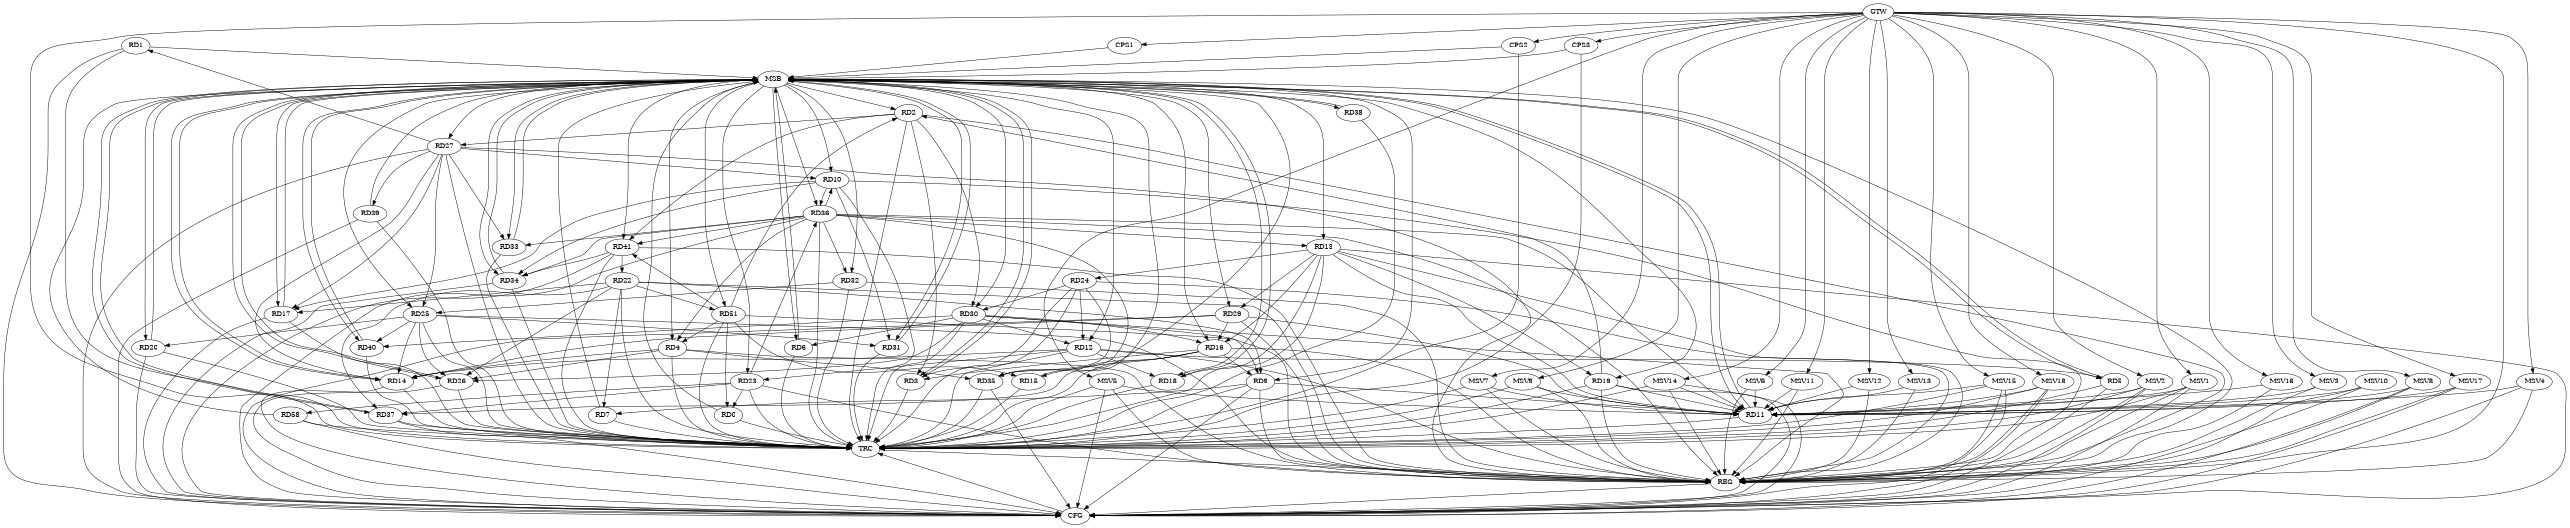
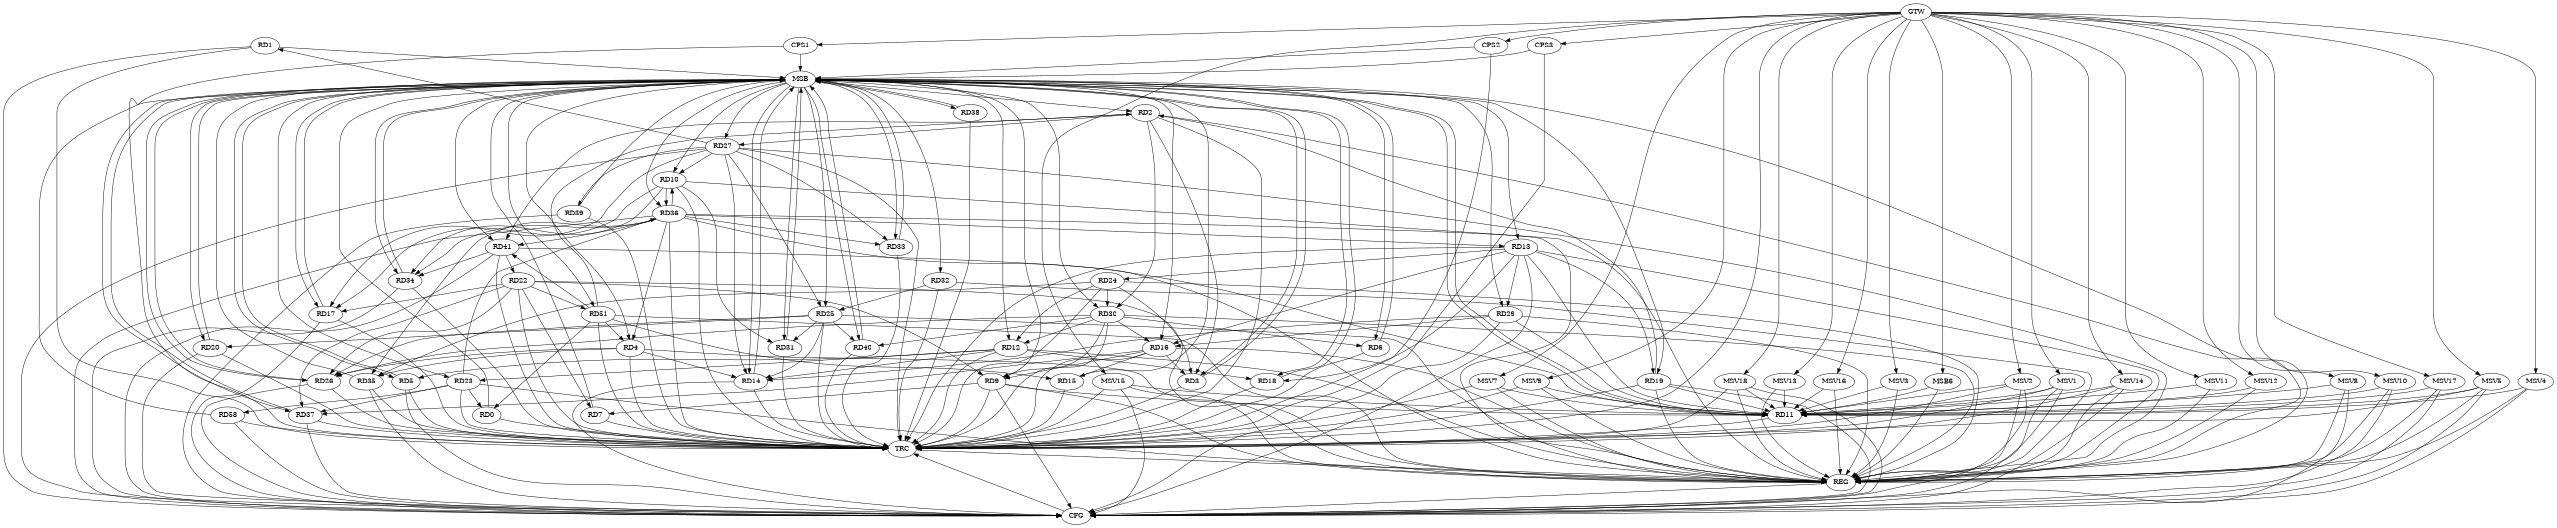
(834, 245) -> none
none -> (141, 268)
(2504, 310) -> (2257, 101)
(1755, 382) -> (1943, 382)
